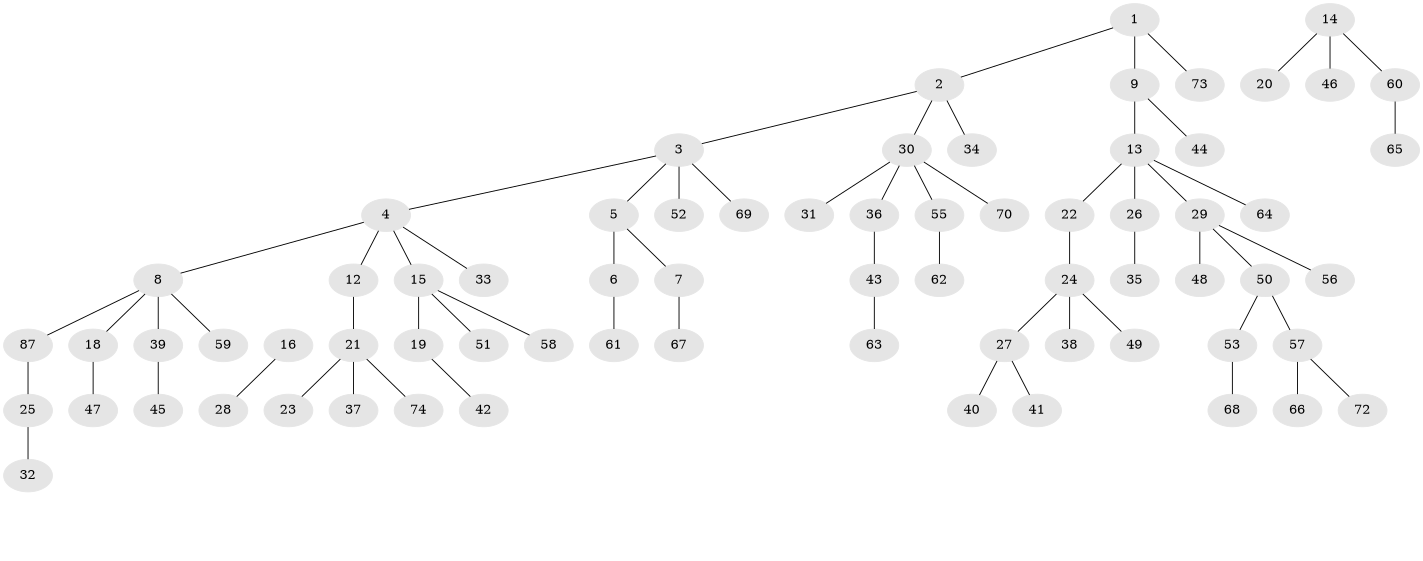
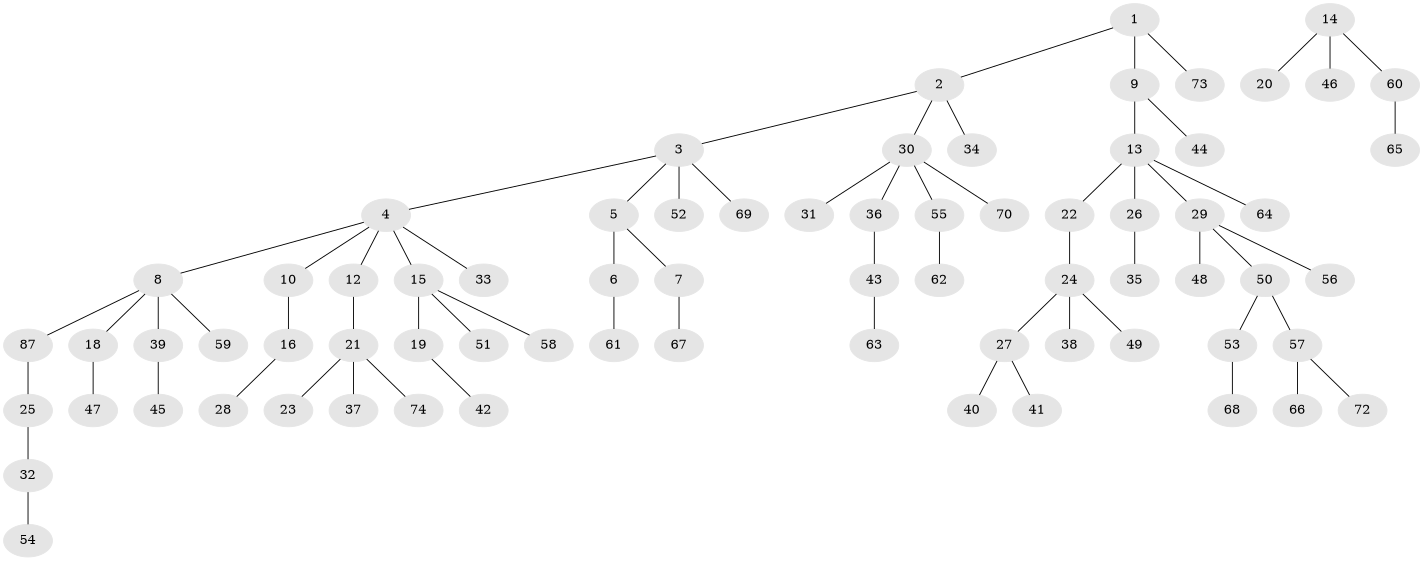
none -> (288, 280)
none -> (28, 541)
